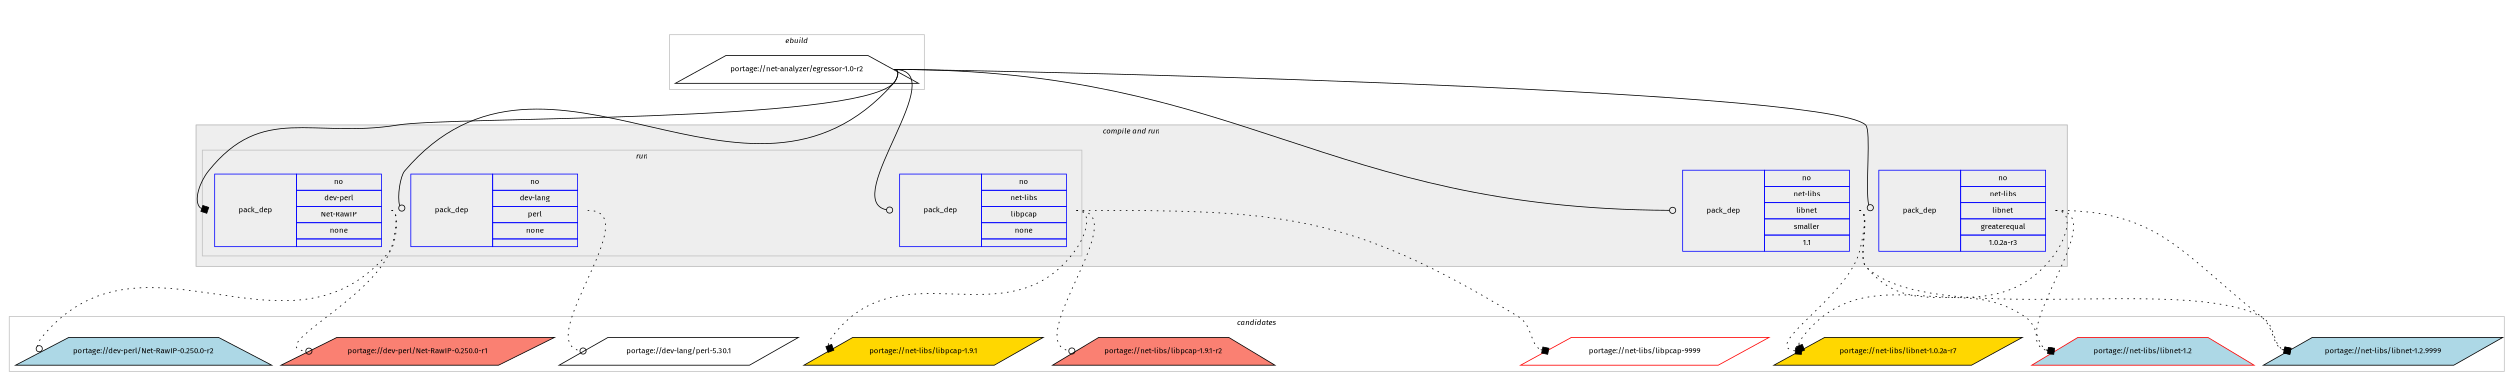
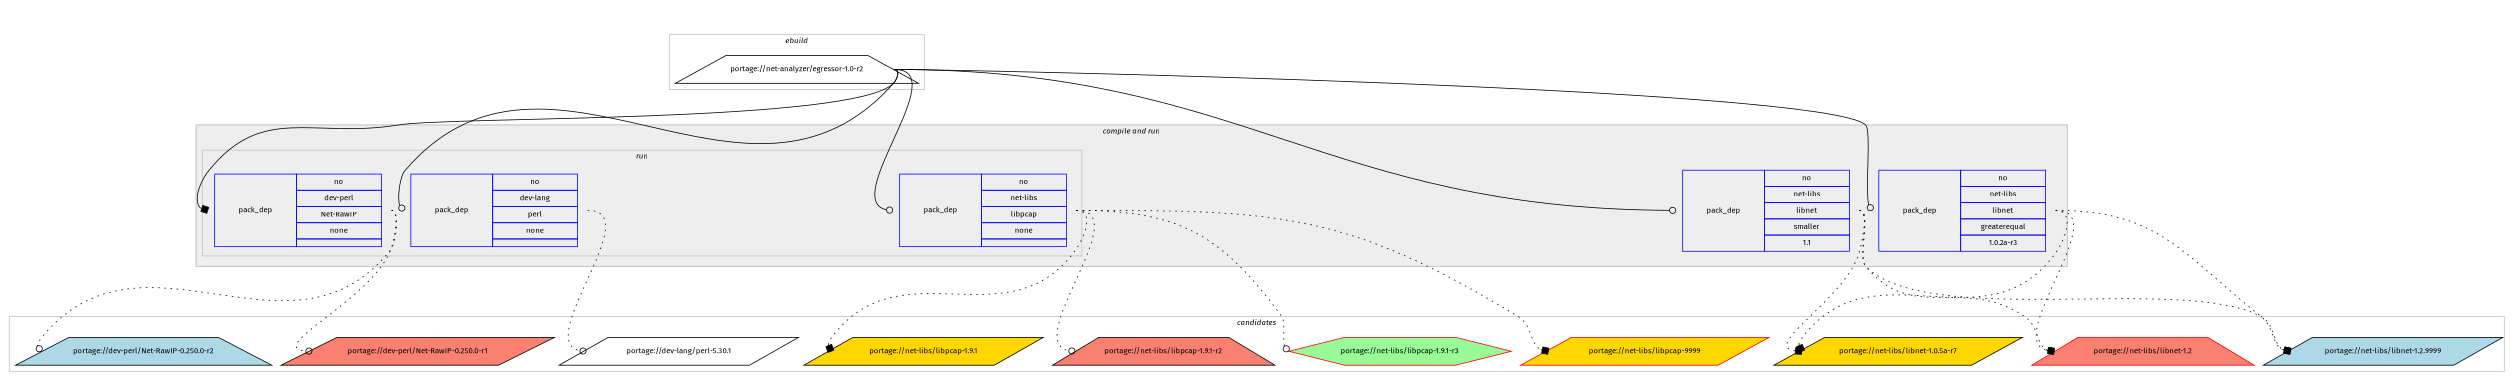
none -> (1400, 351)
(1645, 351) -> (1645, 351)
(1898, 351) -> (1898, 351)
(2143, 351) -> (2143, 351)
